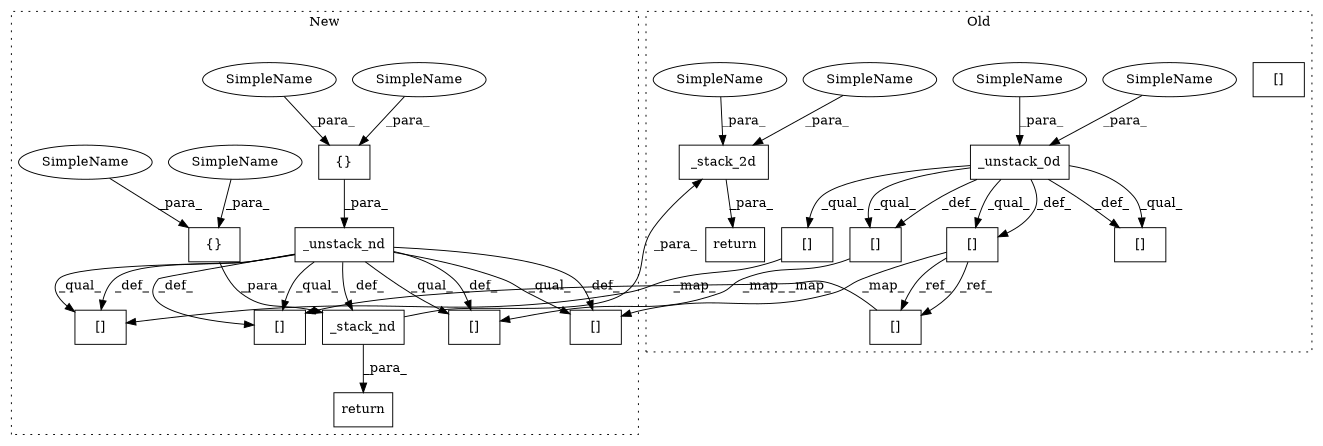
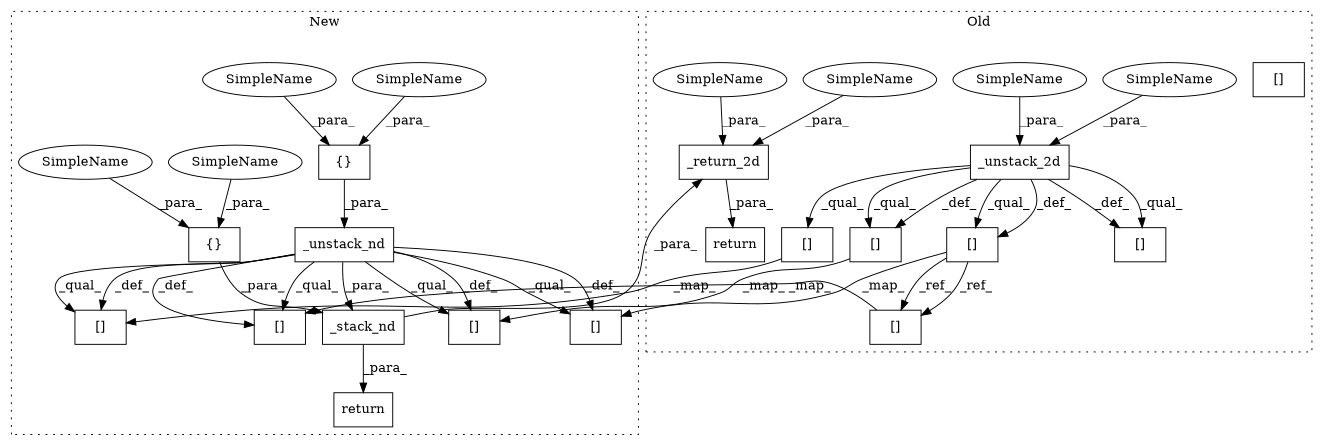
(724, 162) -> (724, 162)
(1020, 162) -> (1020, 162)
(367, 286) -> (367, 286)
